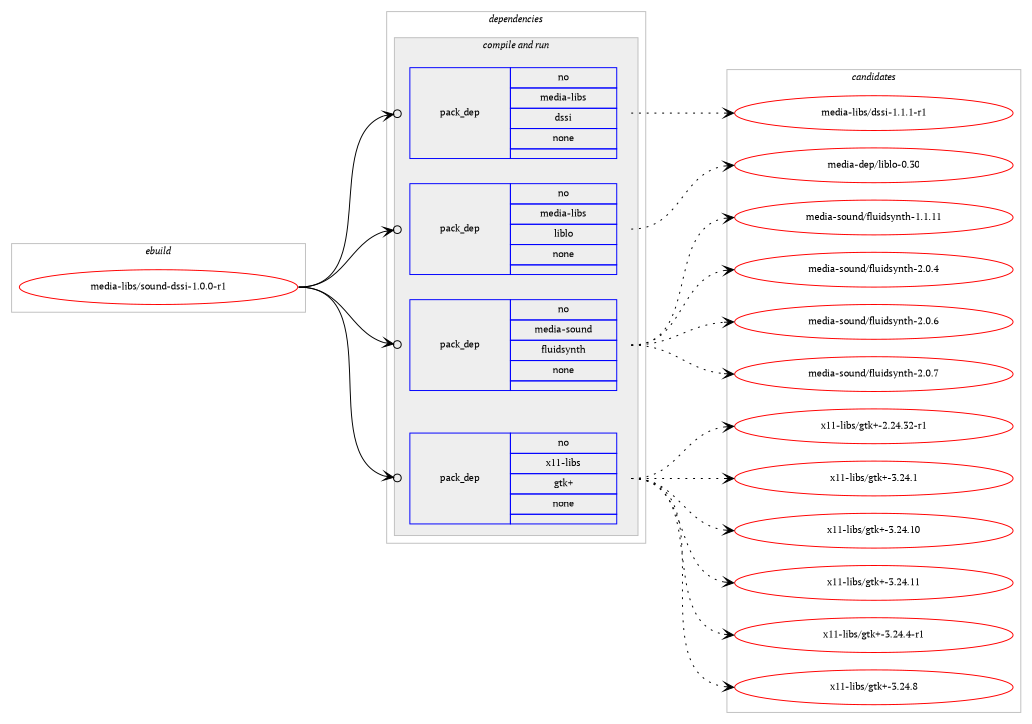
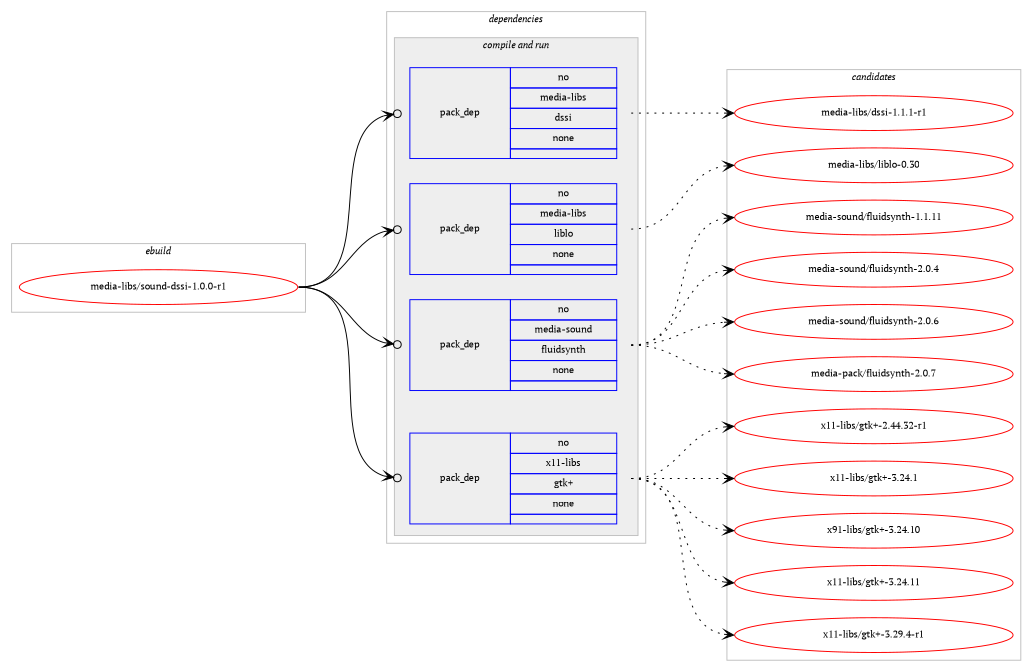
(874, 165) -> (874, 165)
(874, 374) -> (874, 374)
(874, 426) -> (874, 426)
(874, 531) -> (874, 531)
(874, 635) -> (874, 635)
(874, 687) -> none
